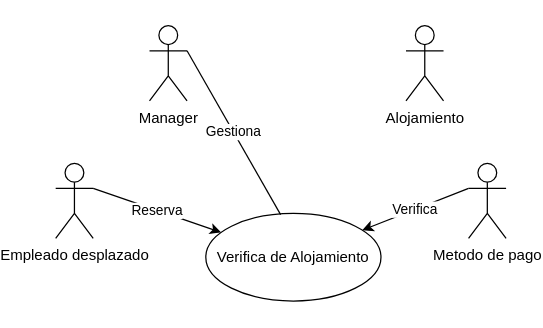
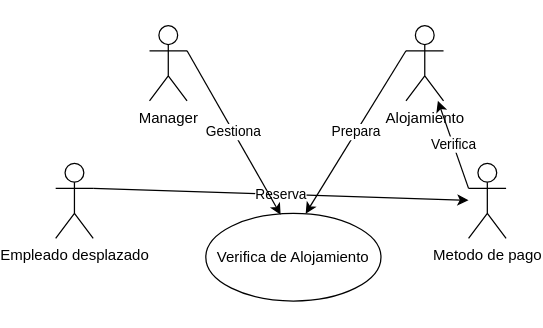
none -> (357, 130)
(272, 200) -> (270, 197)
(154, 209) -> (263, 194)
(403, 214) -> (454, 147)
